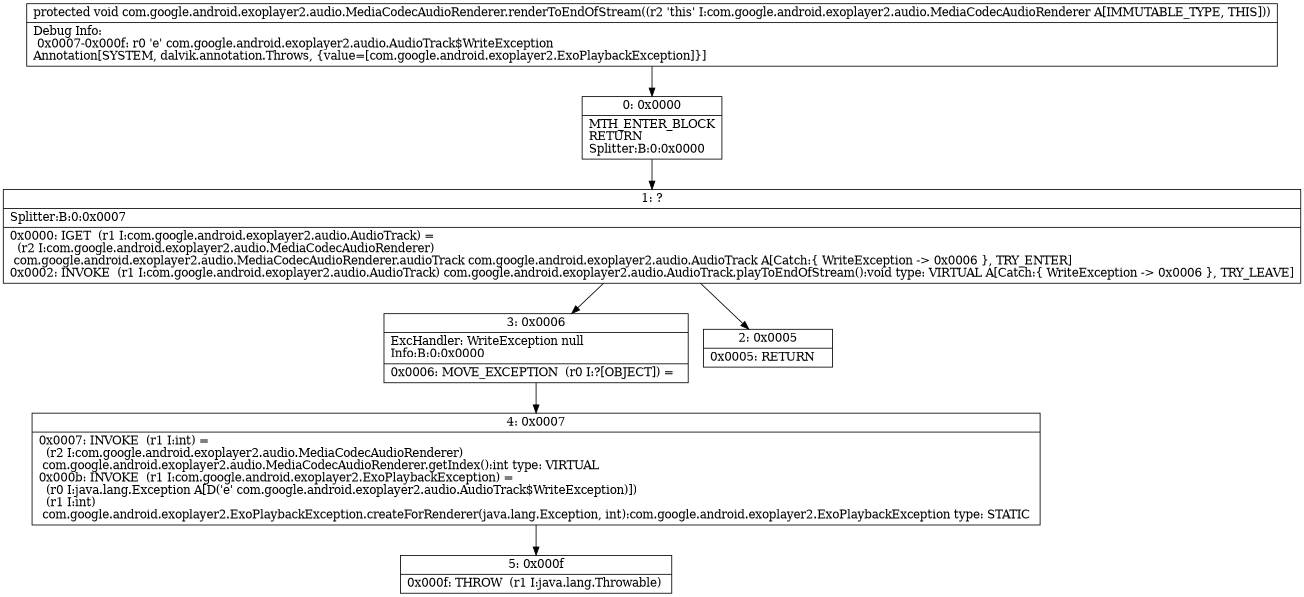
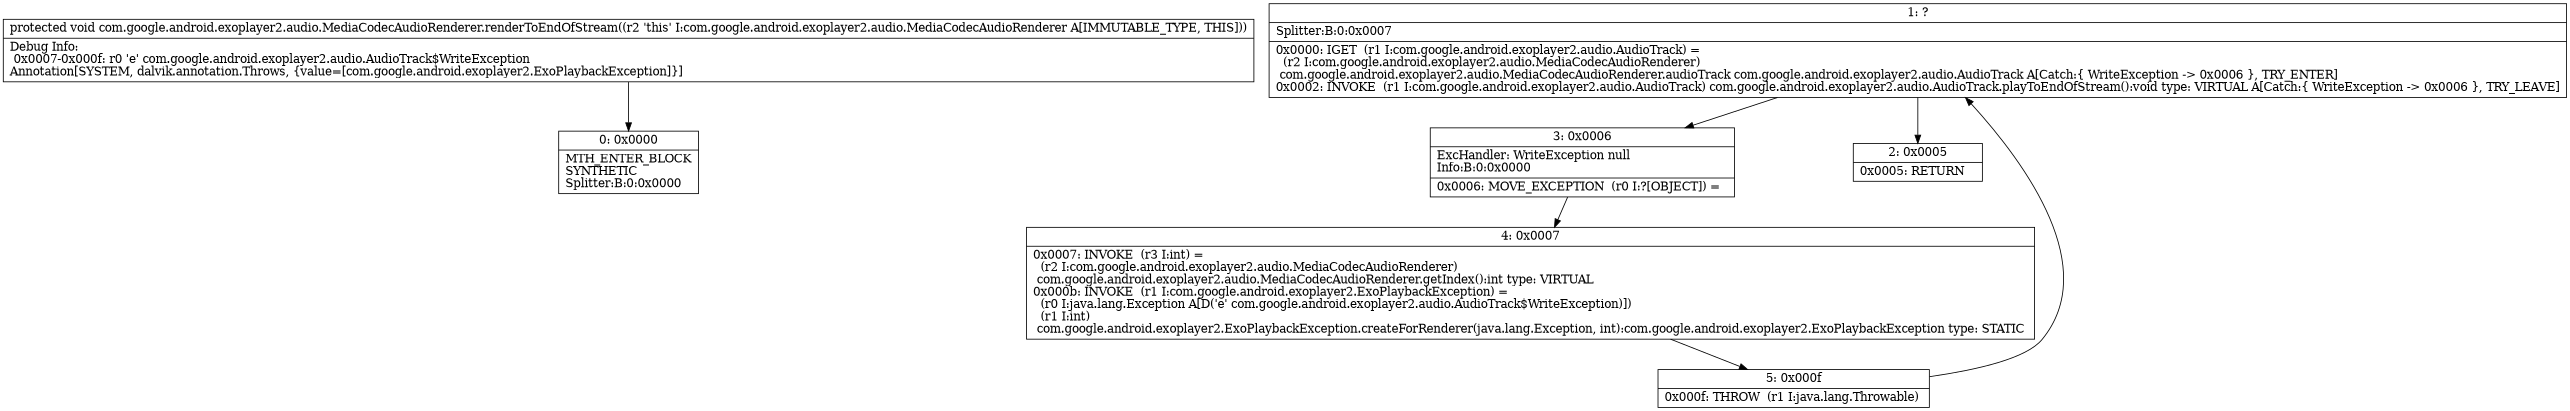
(615, 137) -> (601, 171)
(652, 170) -> (2062, 271)
(126, 441) -> (1120, 255)
